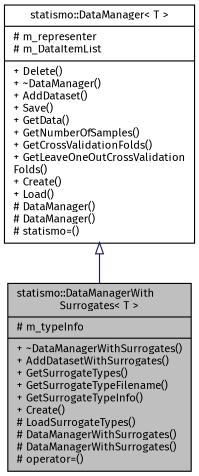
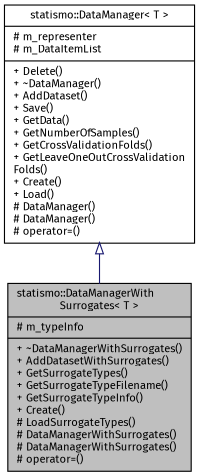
(46, 231) -> (47, 231)
